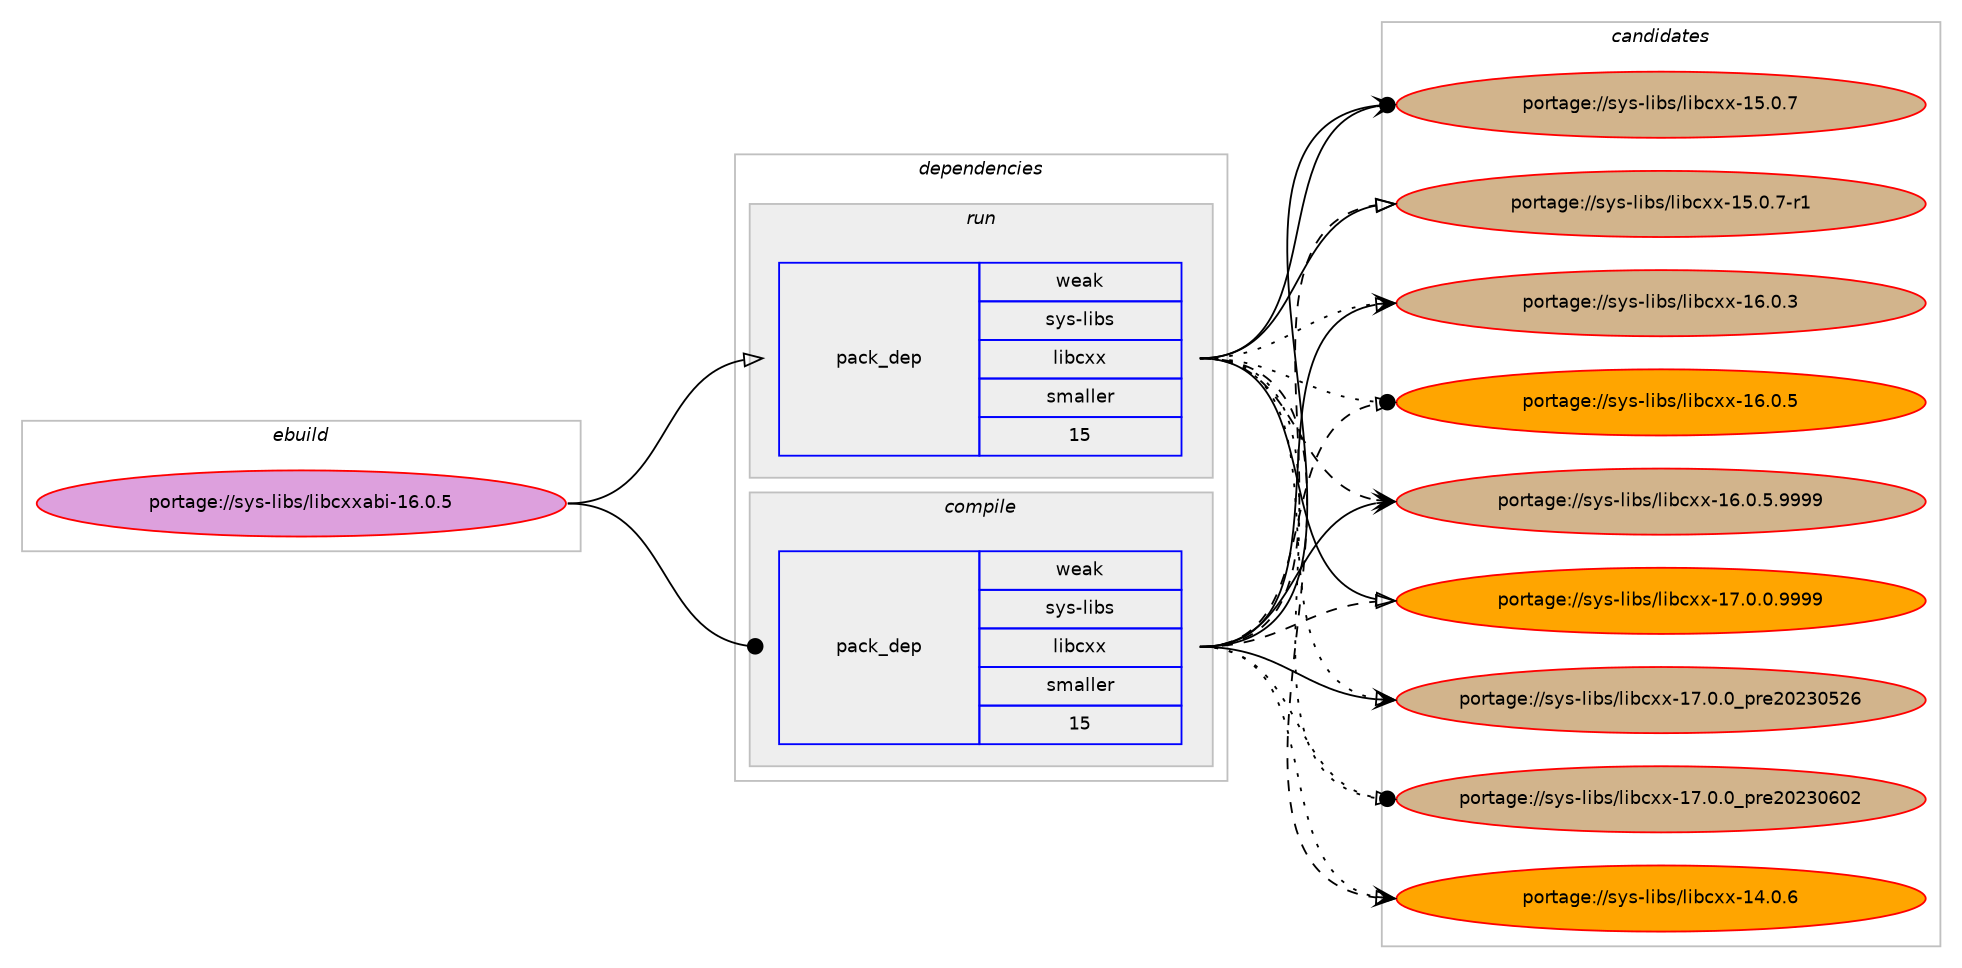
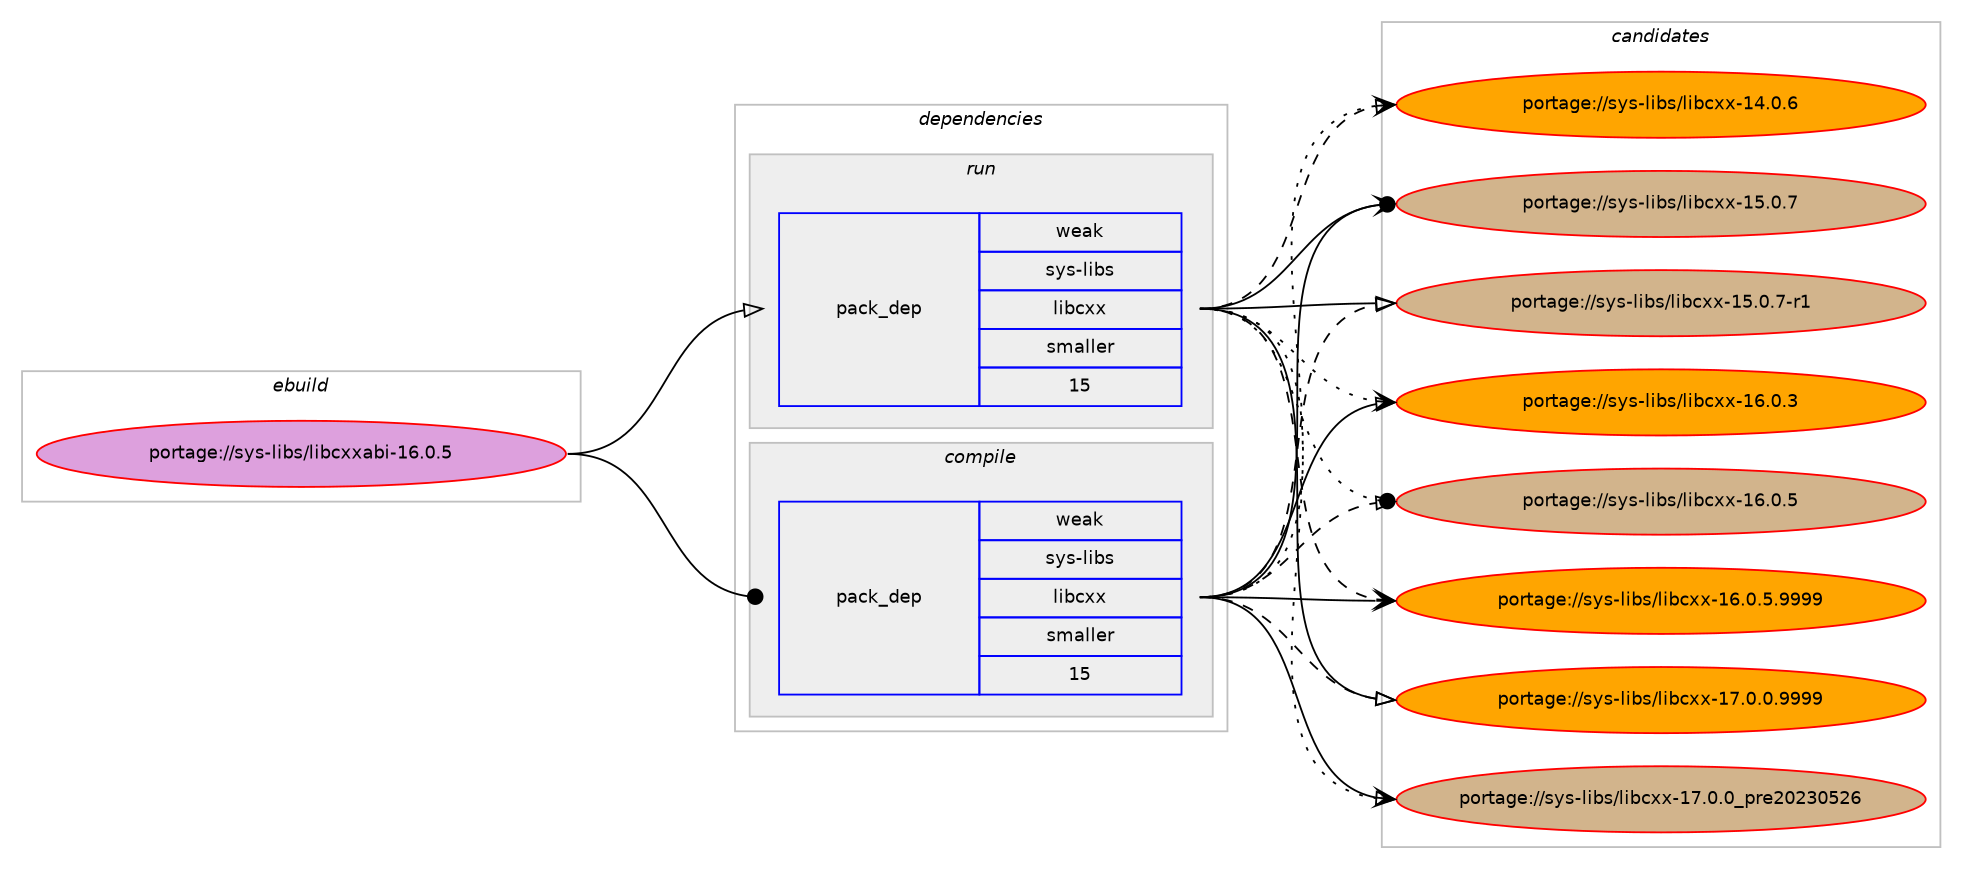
(1661, 303) -> (1661, 402)
(1661, 402) -> (1661, 502)
(1661, 502) -> (1661, 601)
(1661, 799) -> none
